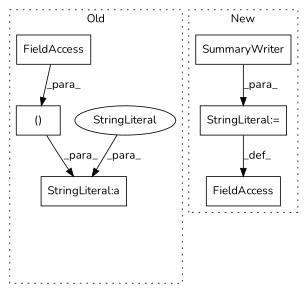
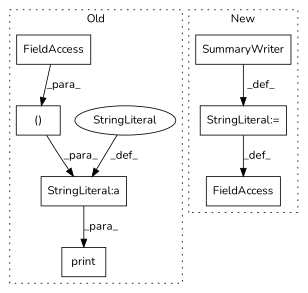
(261, 85) -> (261, 85)
(124, 156) -> (124, 156)
none -> (84, 262)
